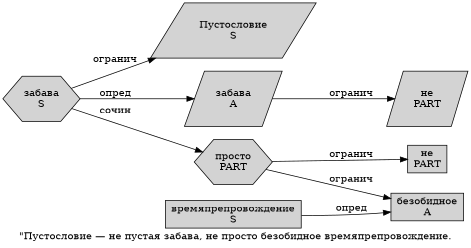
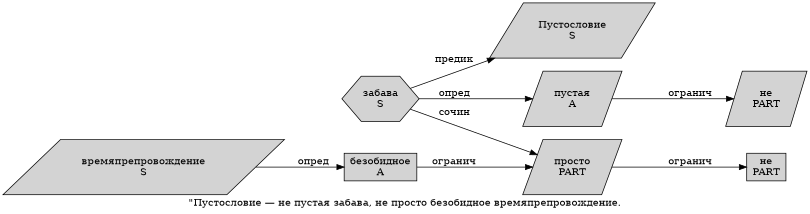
(115, 59) -> (454, 59)
(233, 99) -> (572, 99)
(233, 162) -> (572, 167)
(325, 183) -> (471, 167)
(233, 214) -> (144, 167)
